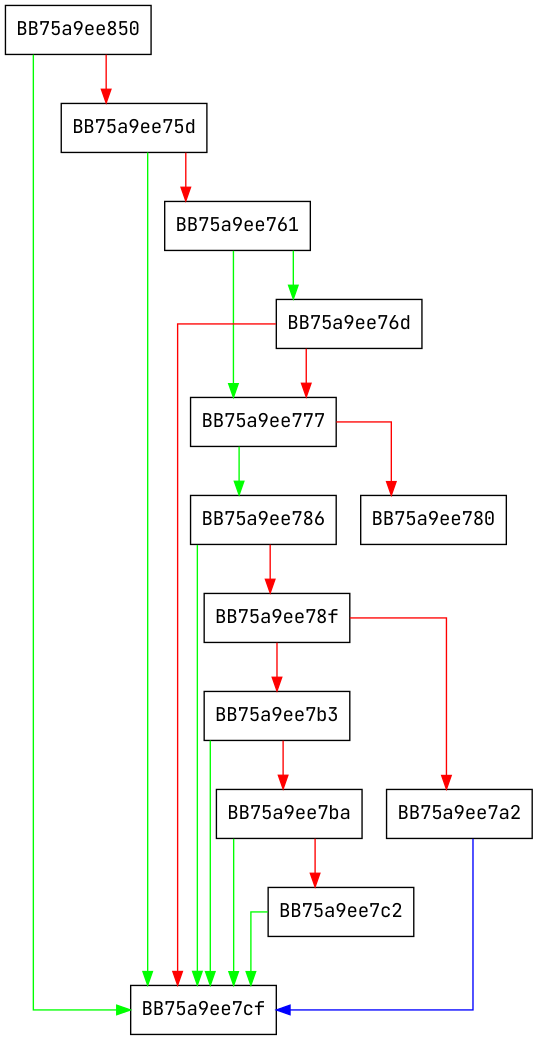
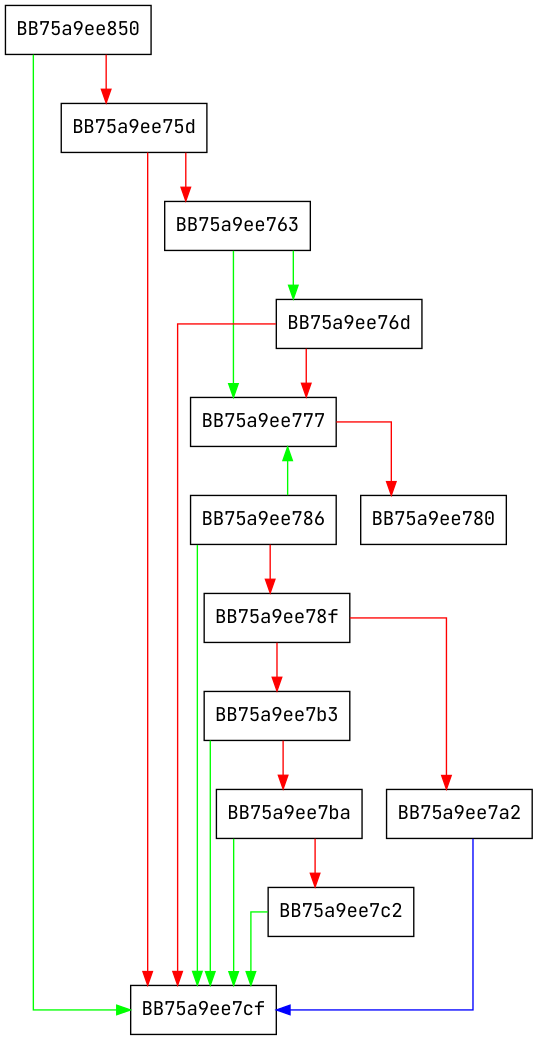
(238, 226) -> (238, 226)
(239, 464) -> (288, 478)
(148, 562) -> (148, 562)
